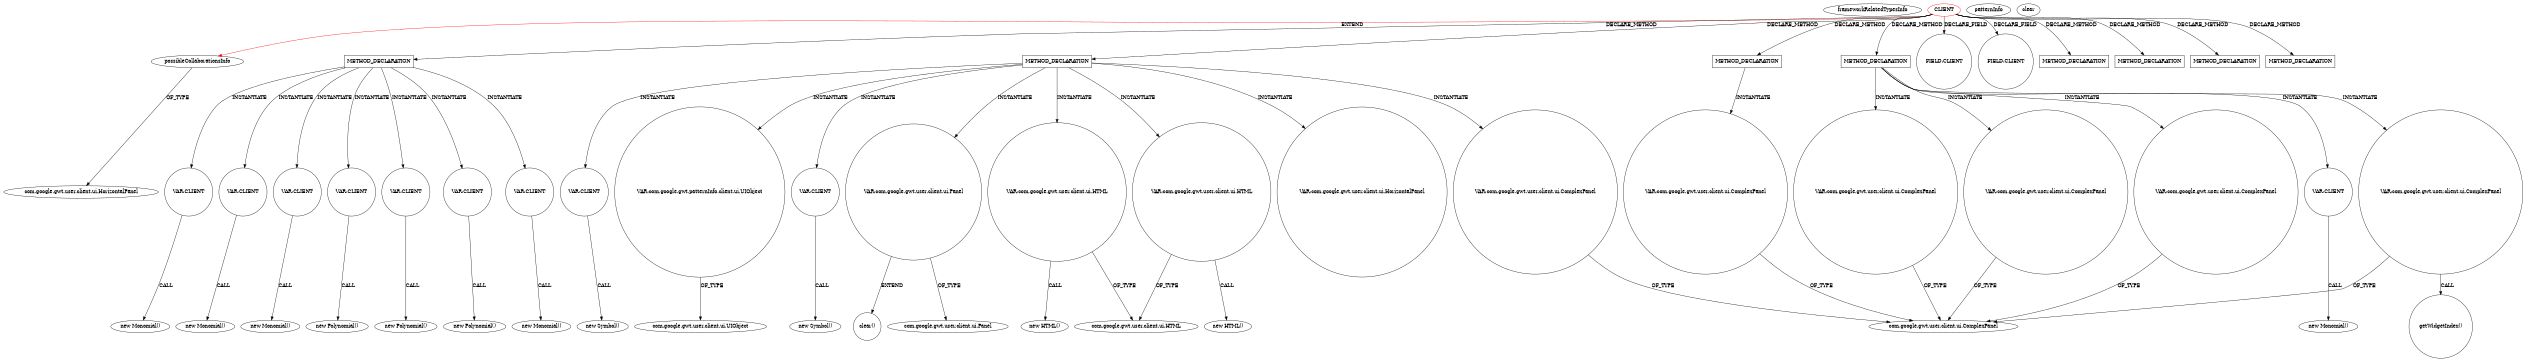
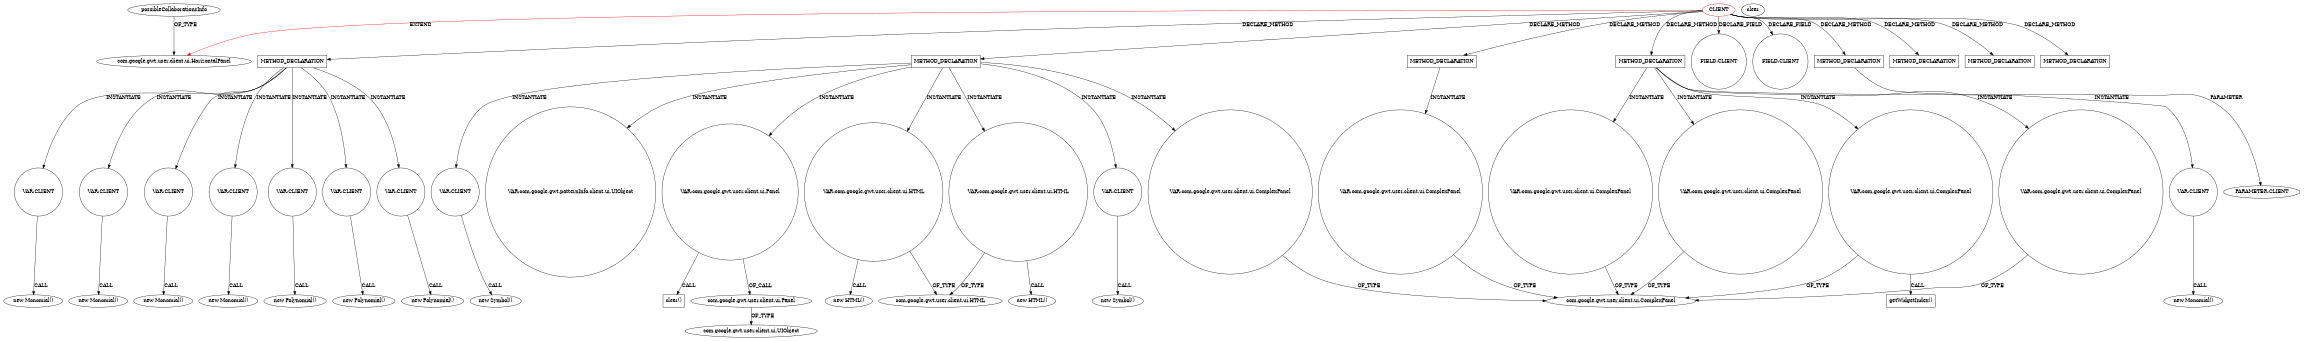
(1873, 10) -> none
(1989, 10) -> none
(1076, 22) -> (945, 13)
(1362, 192) -> none
none -> (2262, 192)
(892, 286) -> (689, 286)
(949, 286) -> (760, 286)
(700, 297) -> (751, 314)
(867, 327) -> (674, 301)
(2441, 327) -> (1911, 301)
